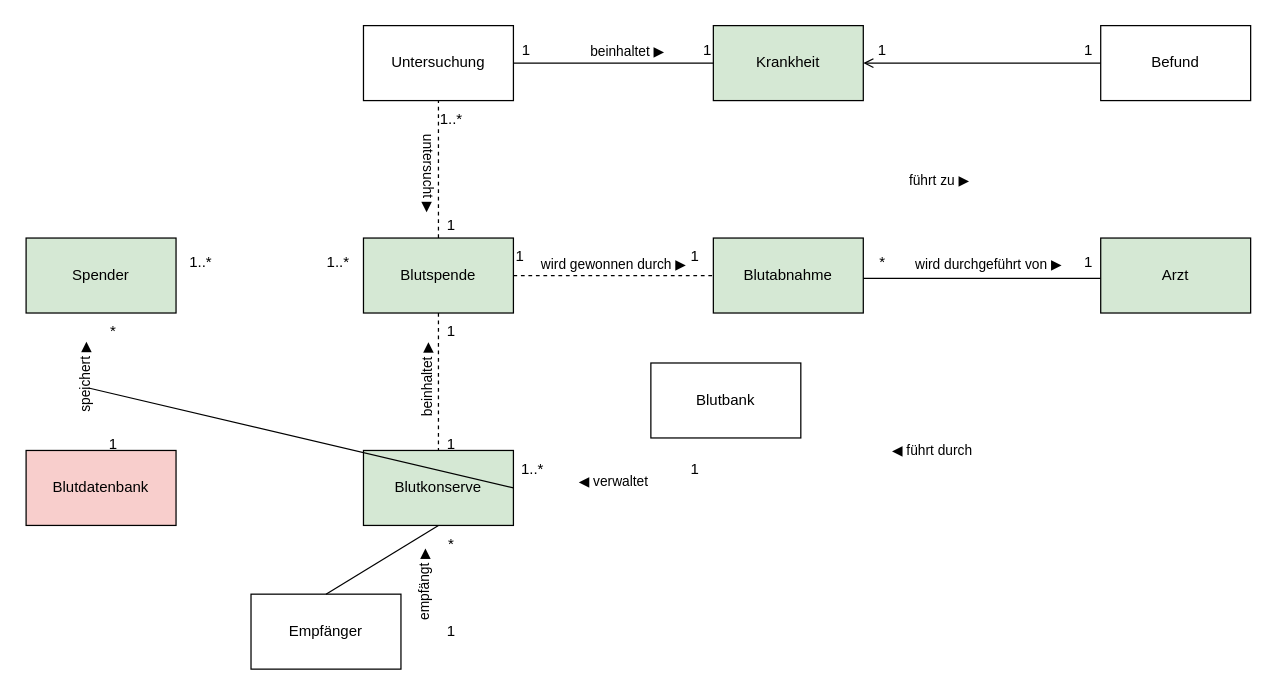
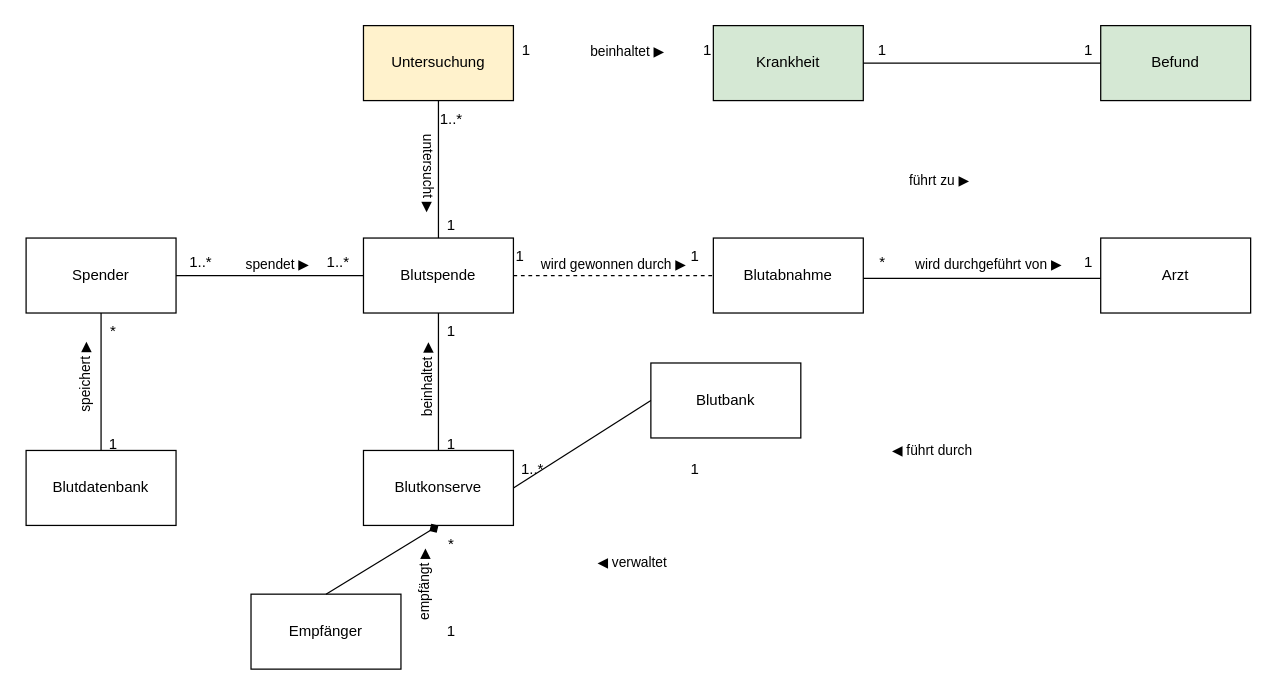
(438, 63) -> (438, 63)
(613, 63) -> none
(869, 63) -> (868, 63)
(1176, 63) -> (1176, 63)
(438, 168) -> (438, 168)
(101, 276) -> (101, 276)
none -> (270, 276)
(438, 276) -> (438, 276)
(788, 276) -> (788, 276)
(1176, 276) -> (1176, 276)
(438, 381) -> (438, 381)
none -> (101, 382)
(301, 438) -> (582, 444)
(613, 482) -> (632, 563)
(101, 488) -> (101, 488)
(438, 488) -> (438, 488)
(433, 529) -> (429, 531)
